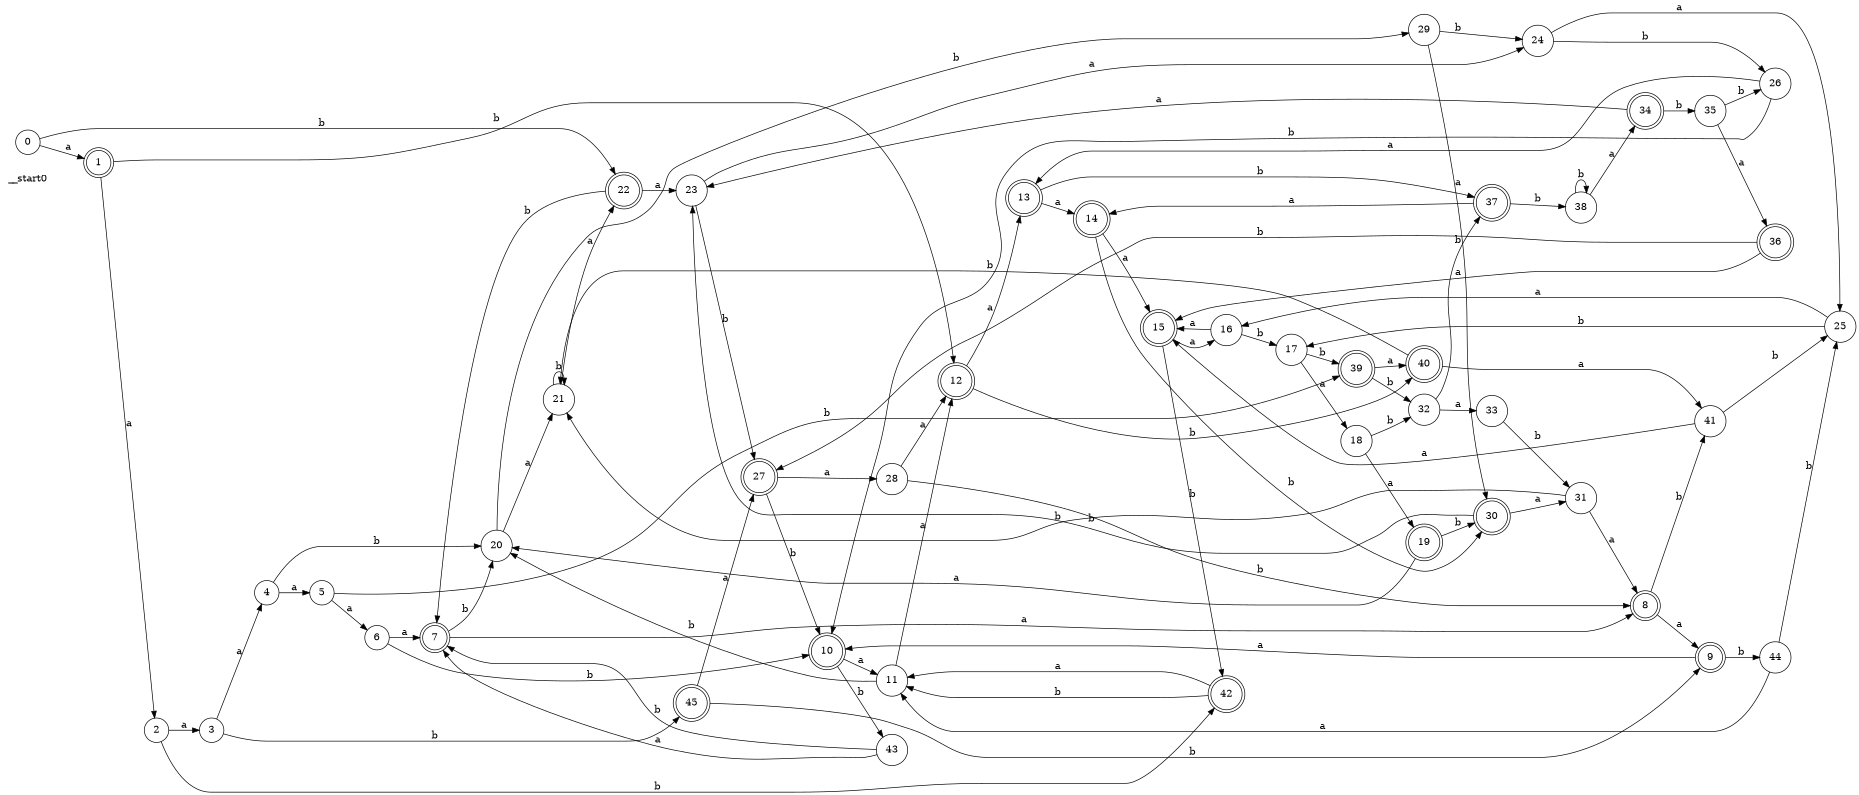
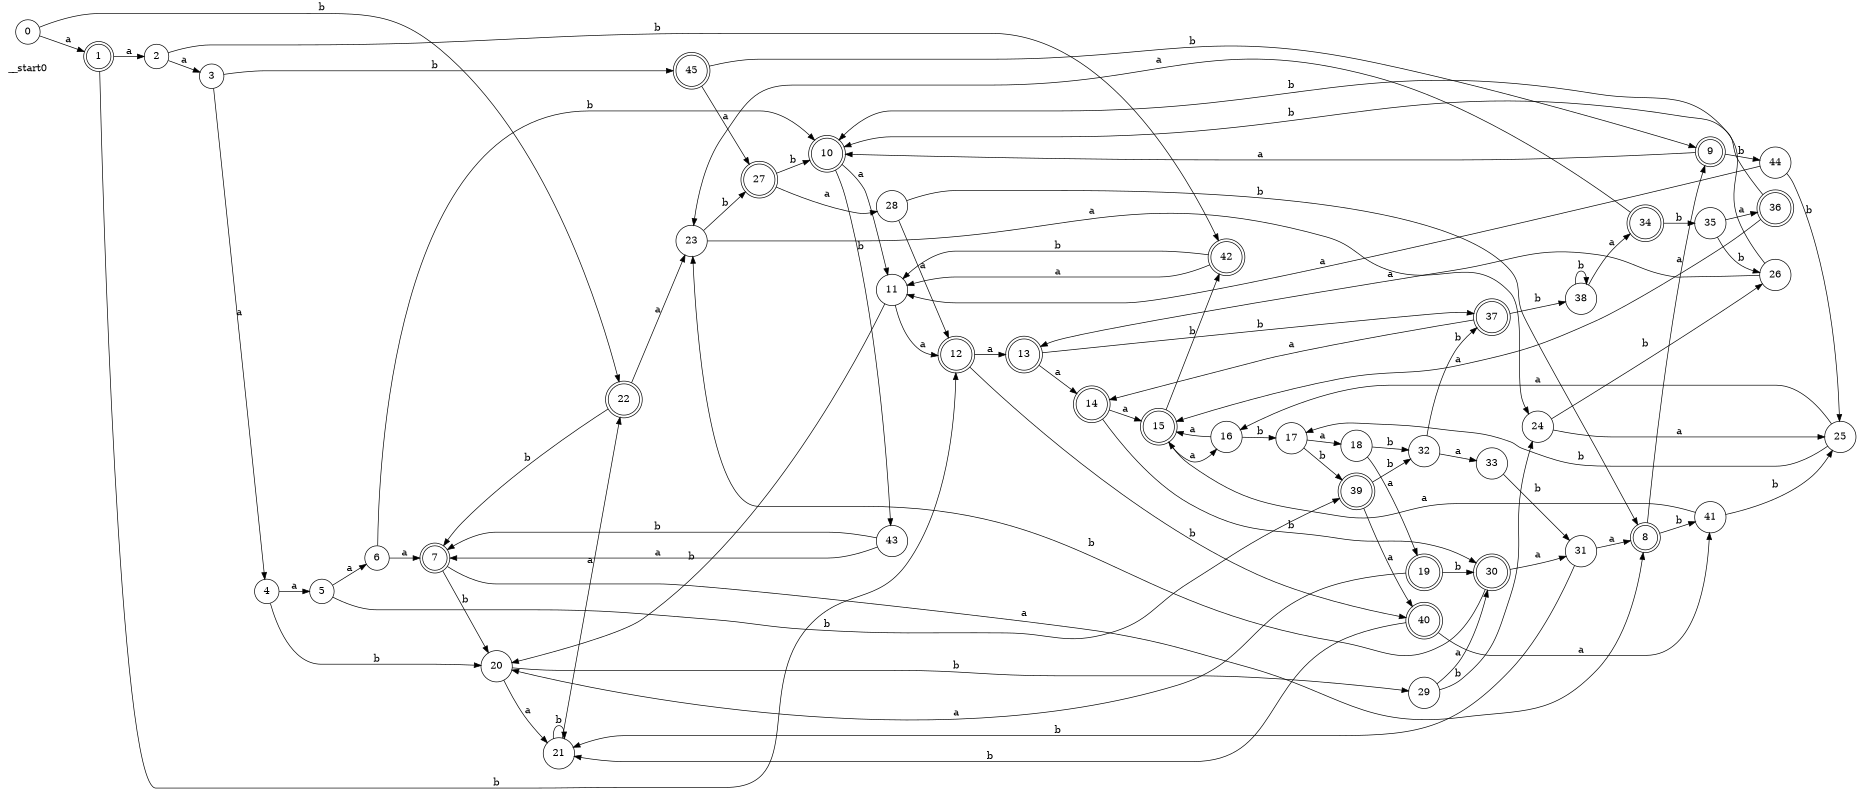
(1236, 238) -> (1327, 116)
